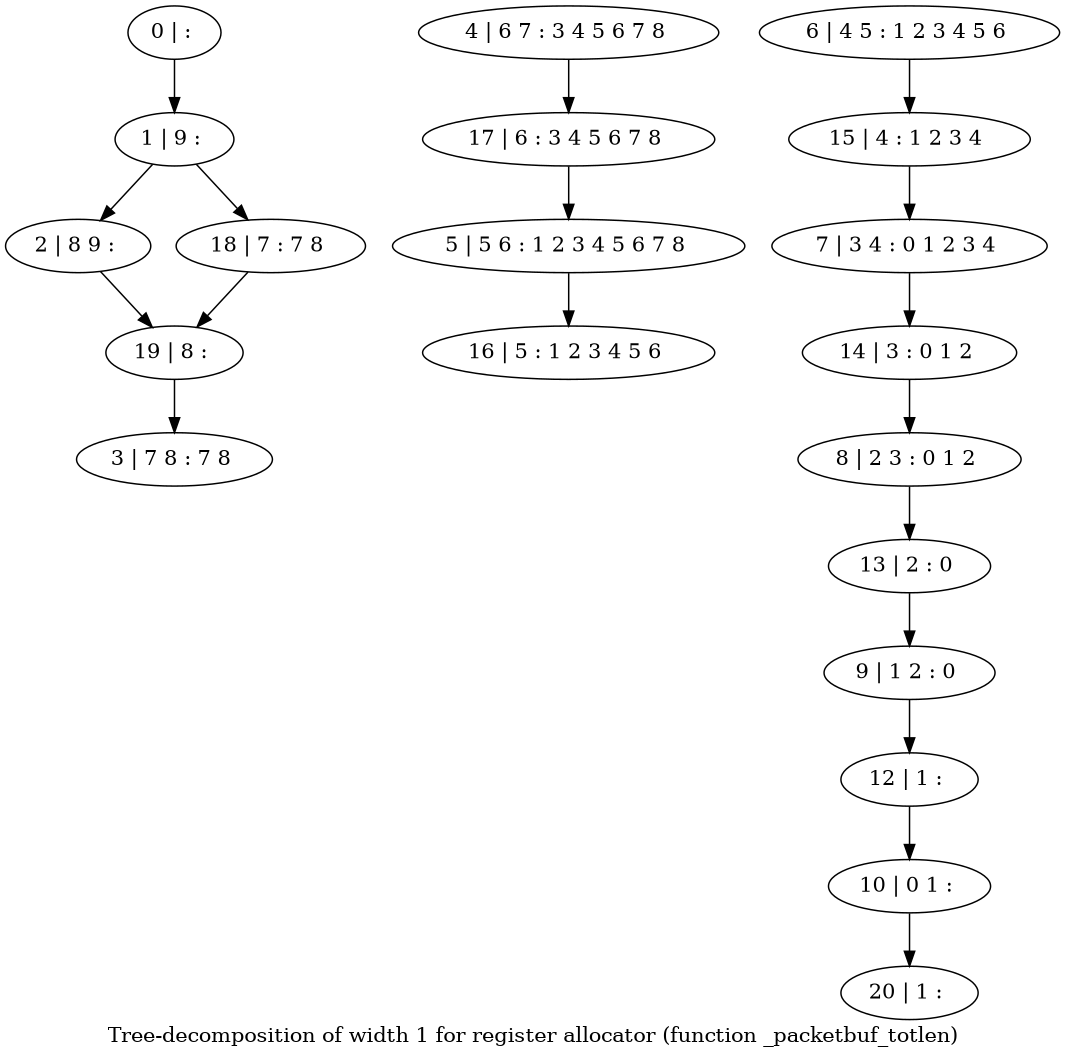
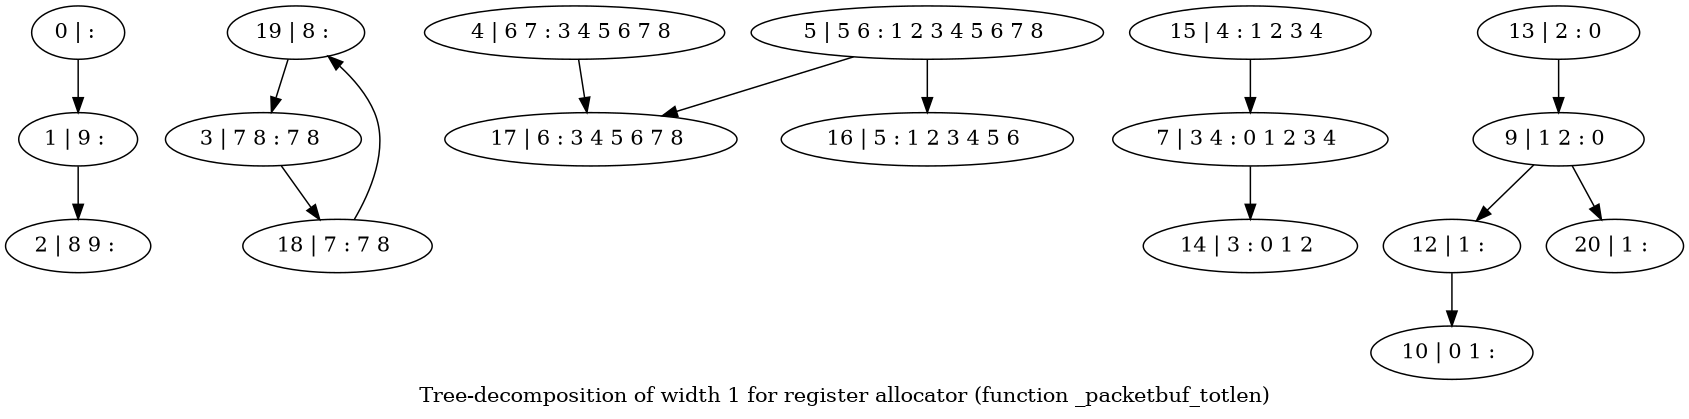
(910, 33) -> none
(569, 185) -> (765, 84)
(217, 186) -> (296, 187)
(121, 294) -> none
(910, 459) -> none
(910, 932) -> (1583, 186)
